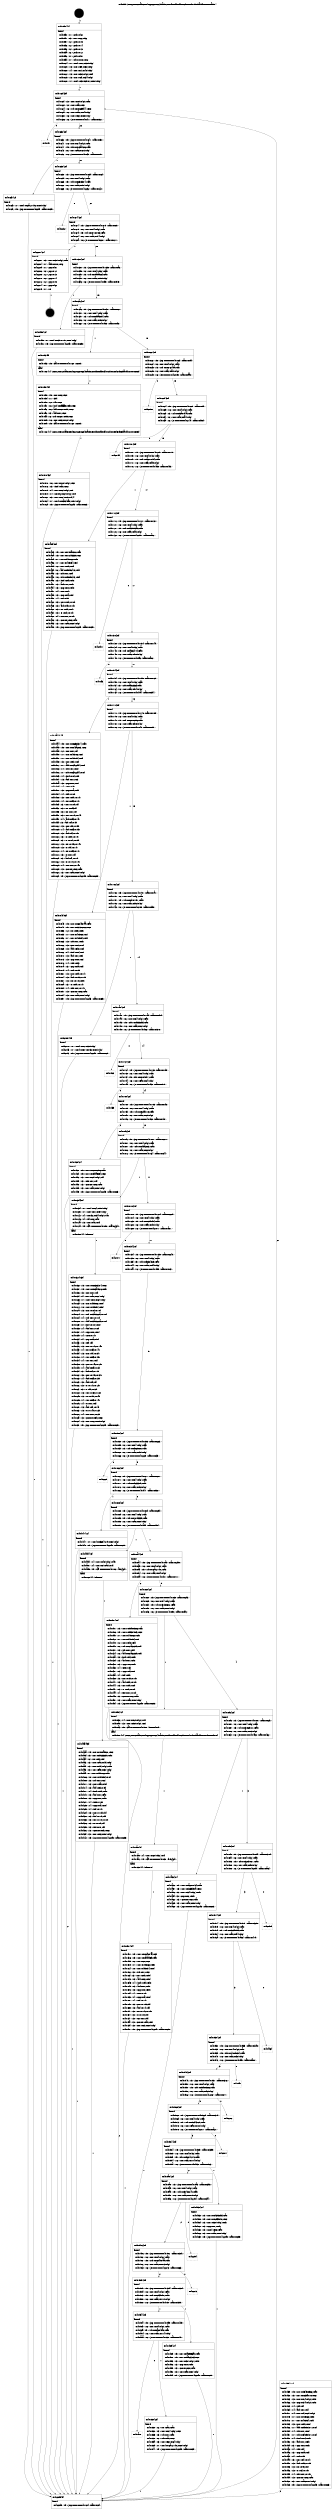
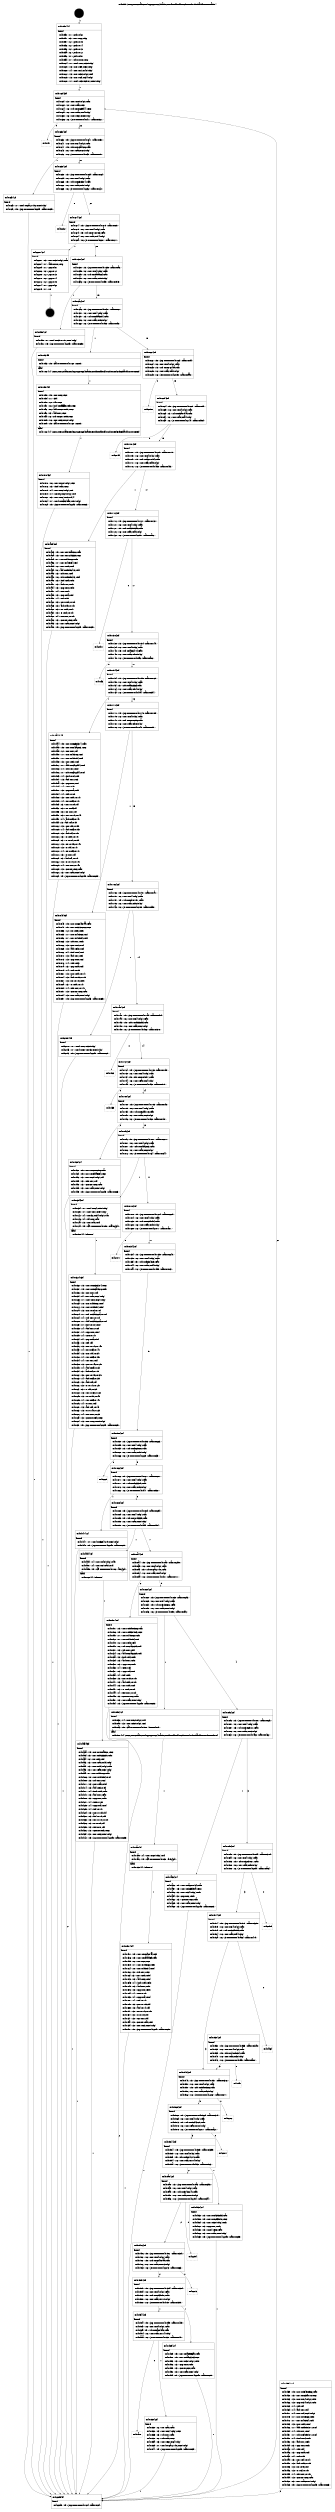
(234, 1987) -> (211, 2004)
